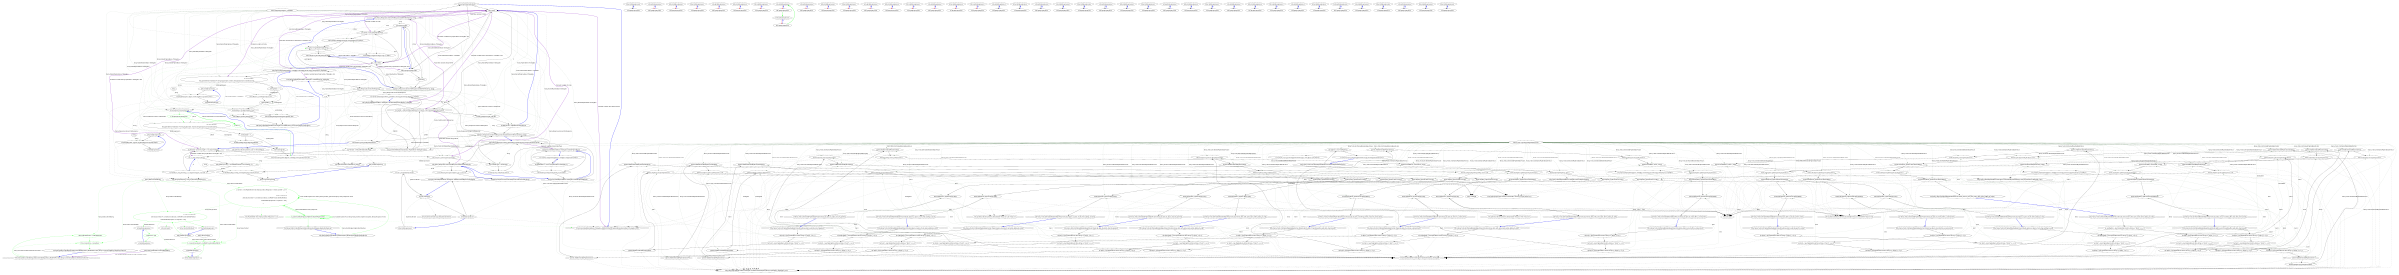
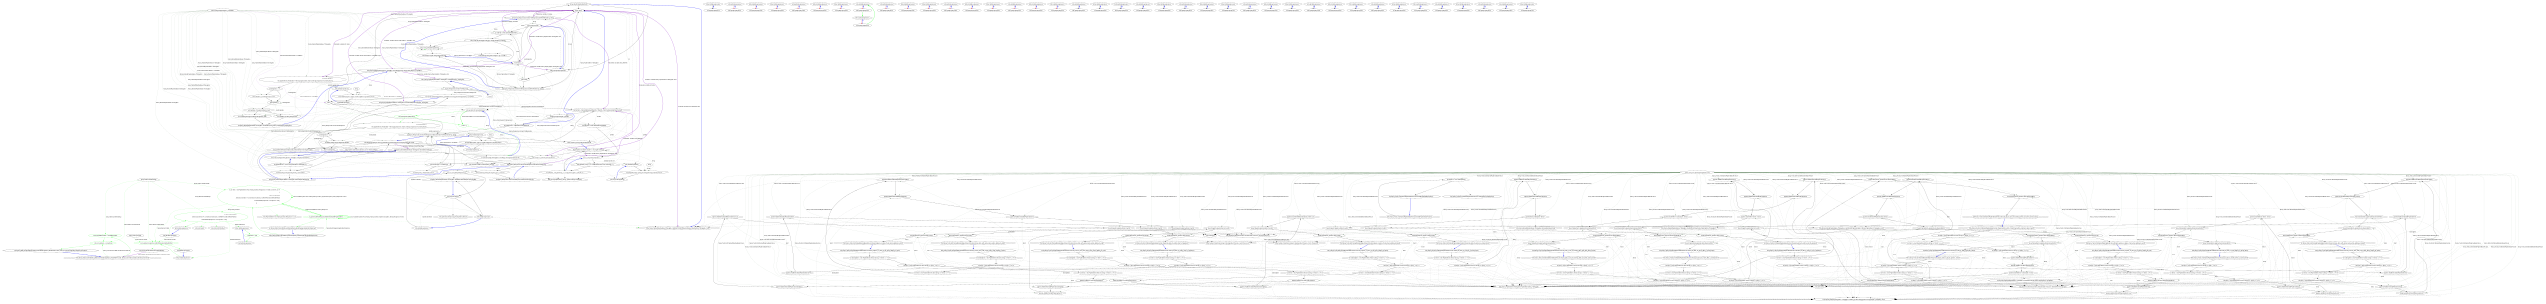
(293, 33) -> none
(798, 143) -> (1181, 173)
